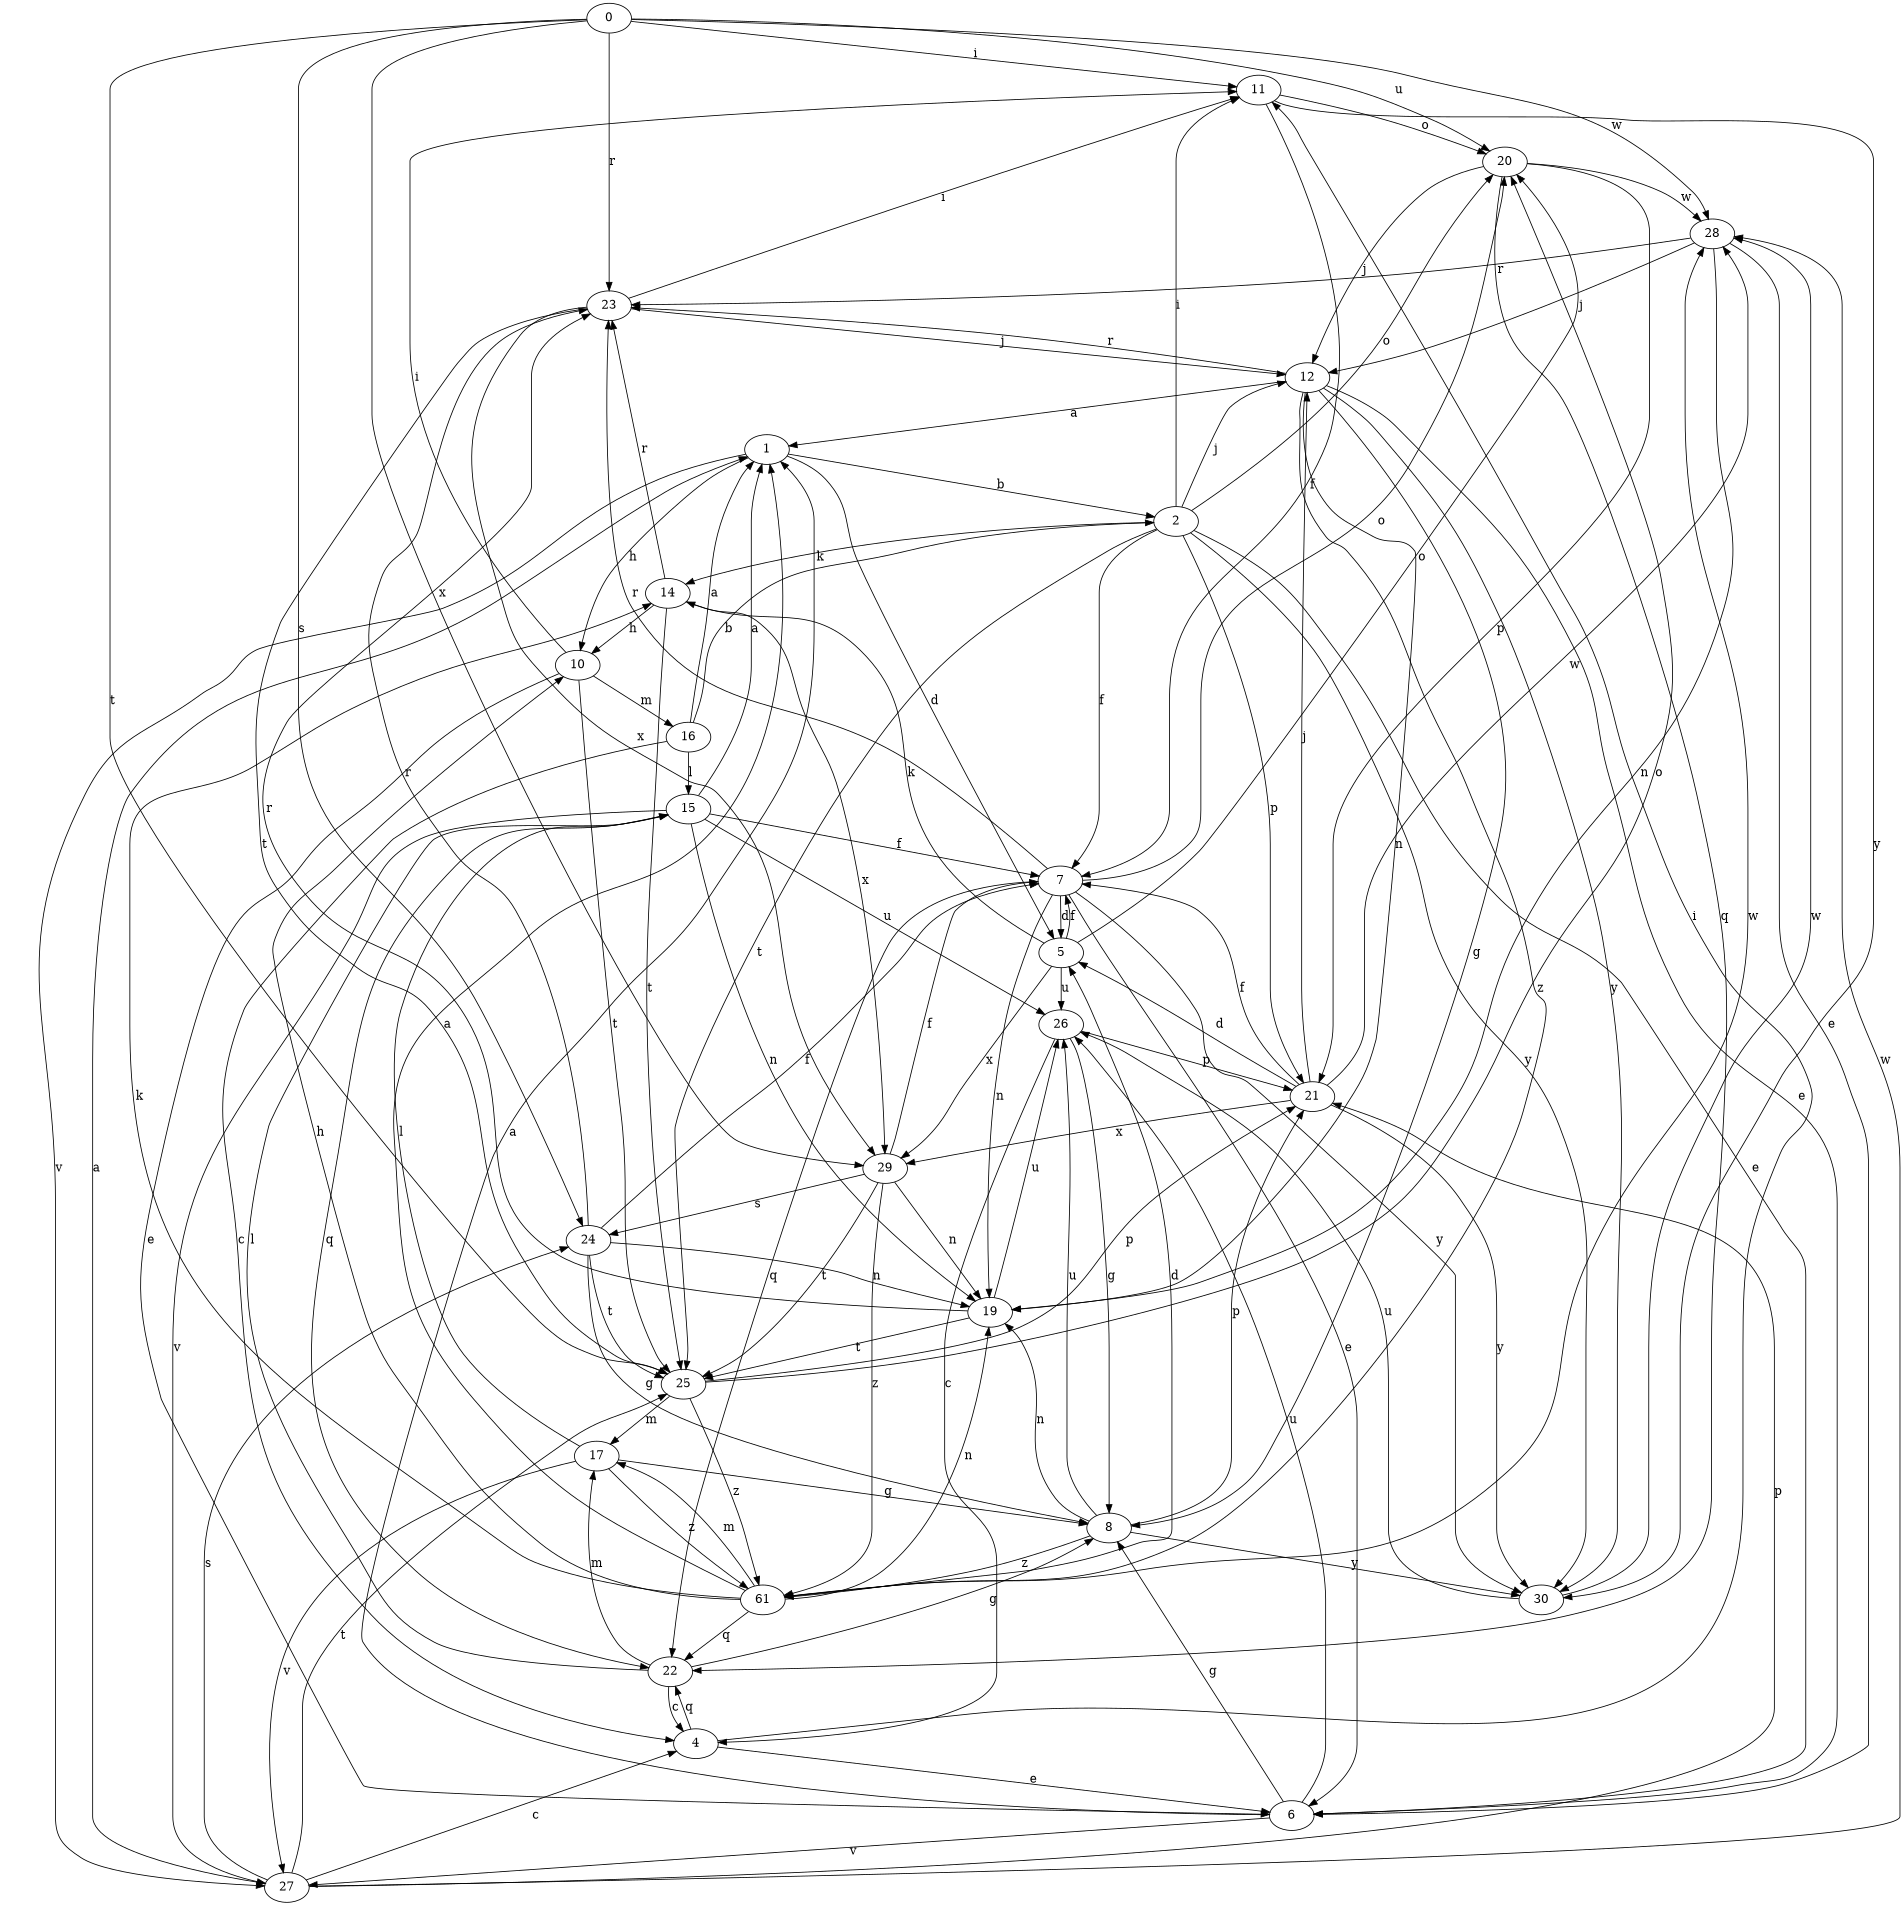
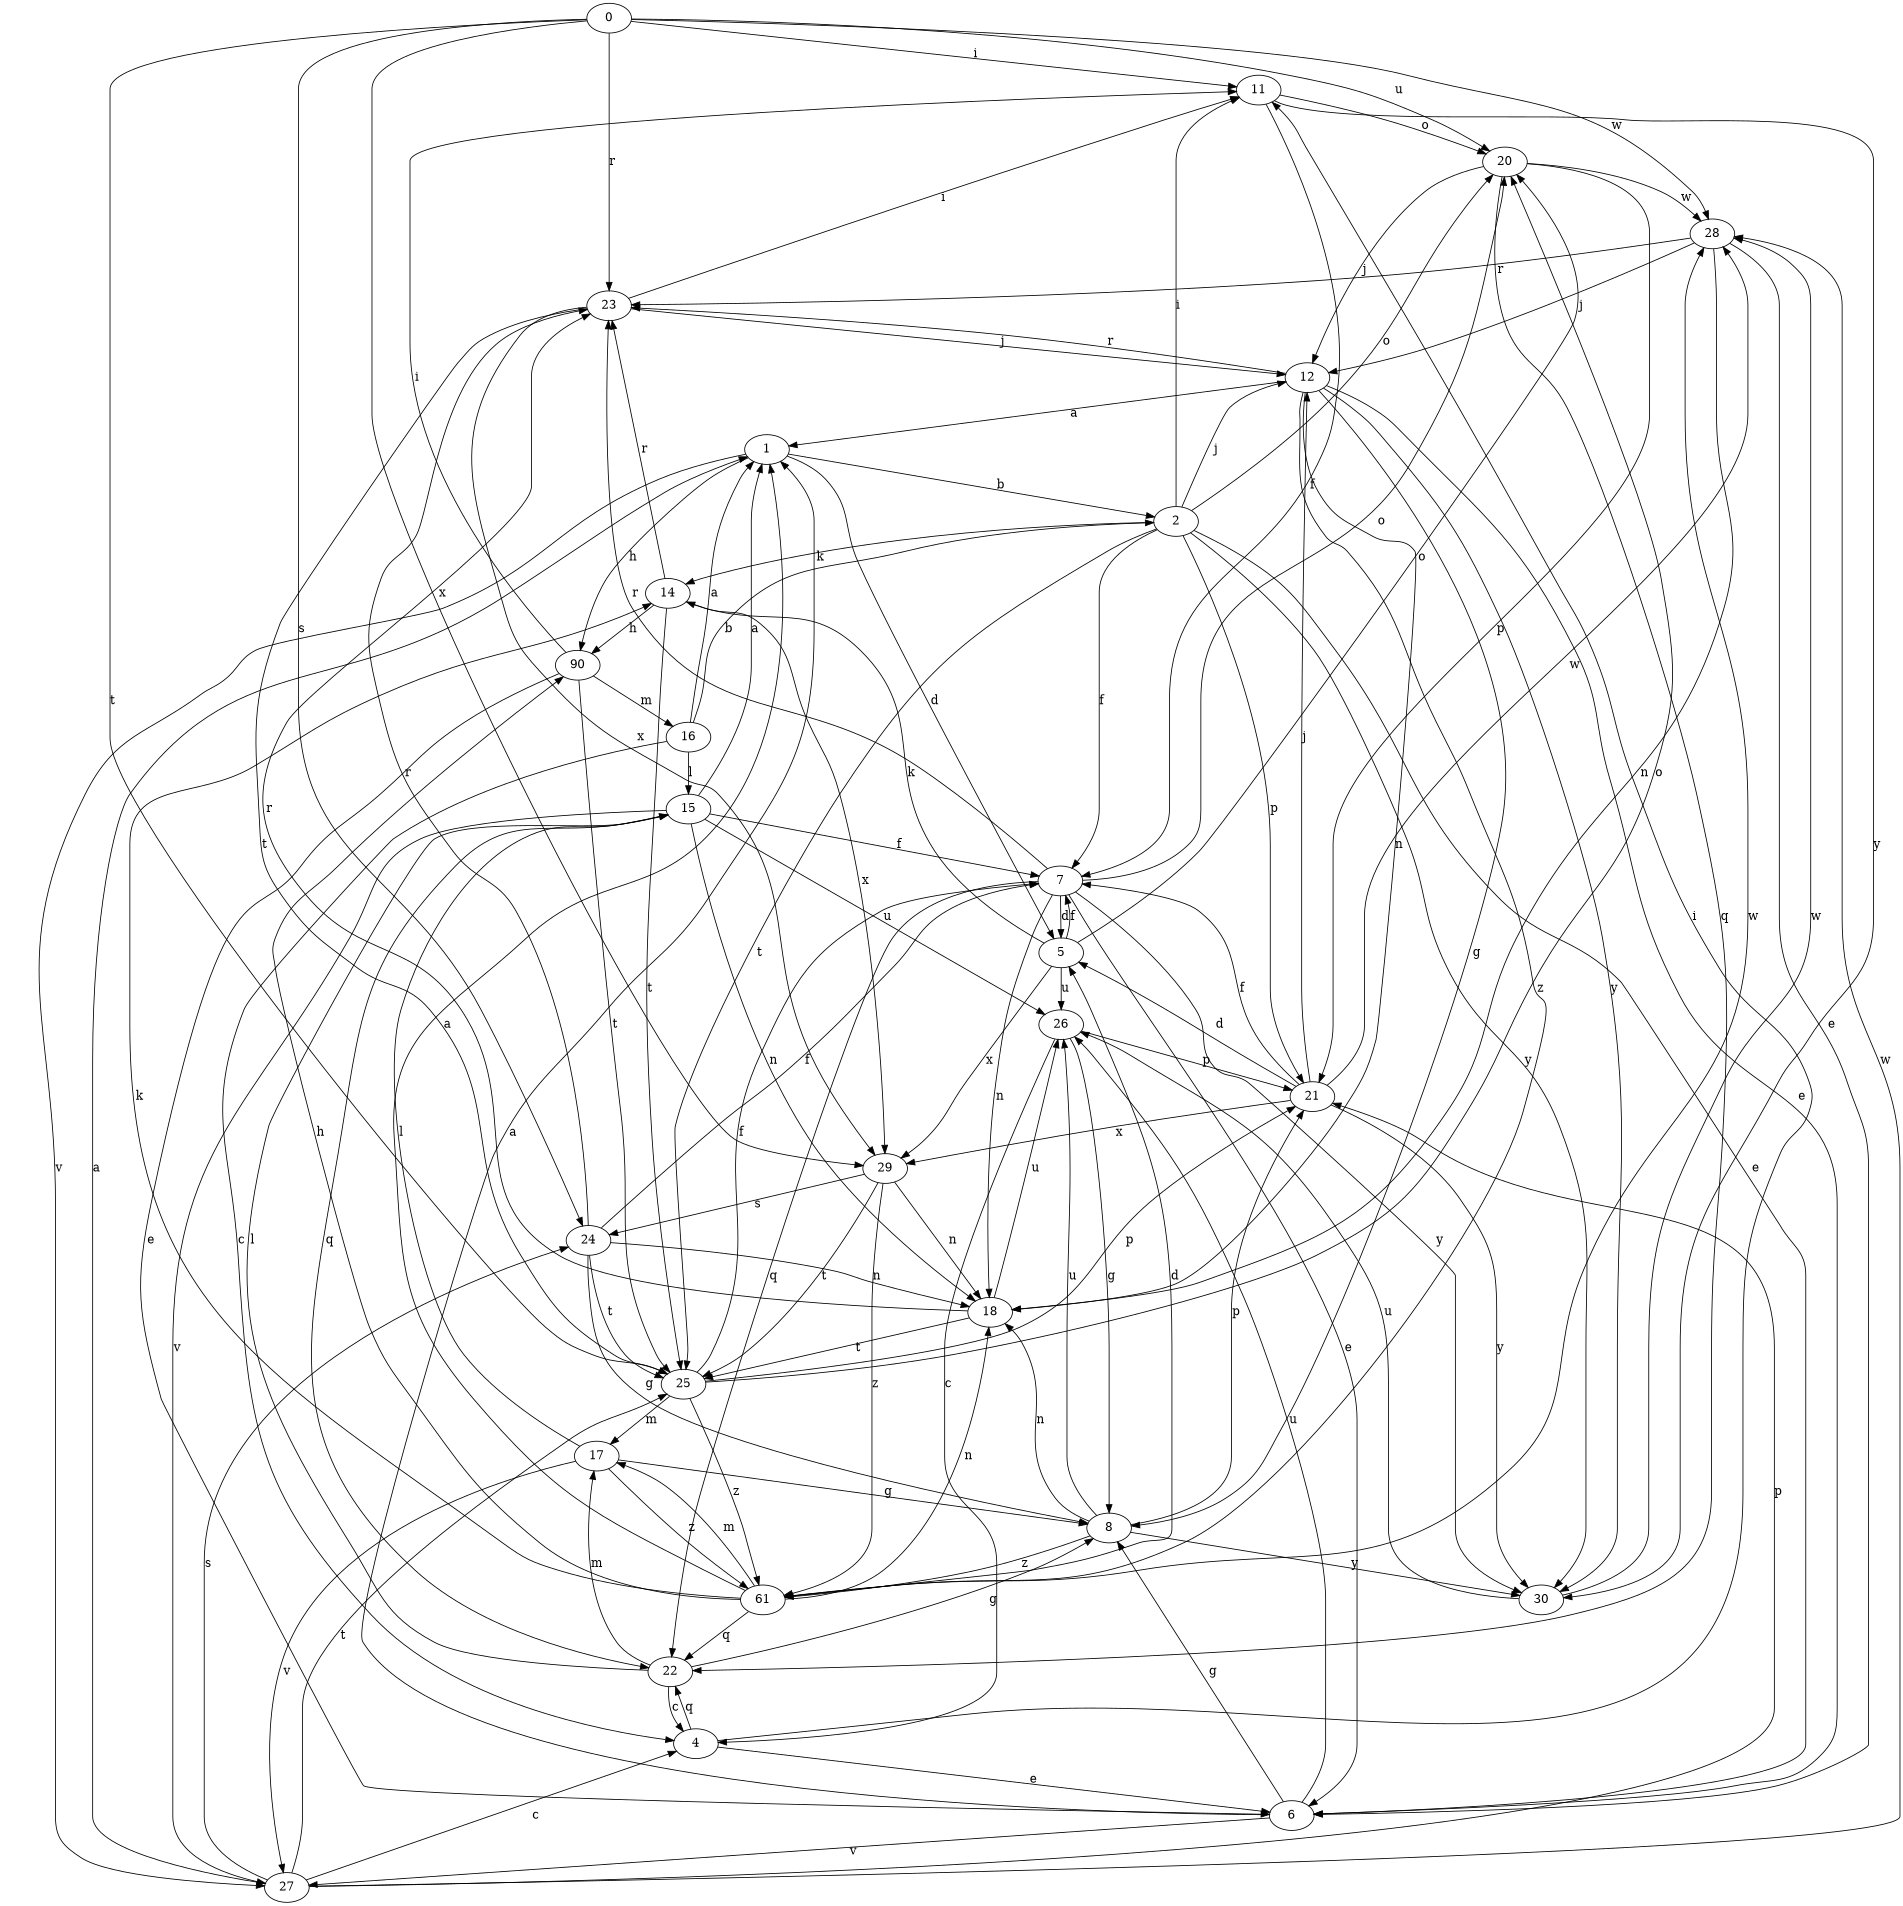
(578, 665) -> (578, 665)
(931, 993) -> (757, 1064)
(990, 1312) -> (990, 1312)
